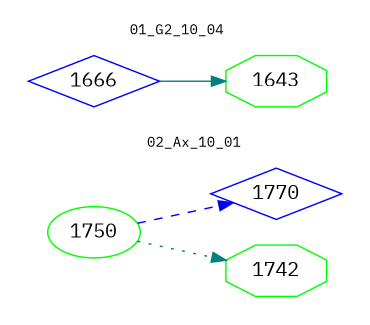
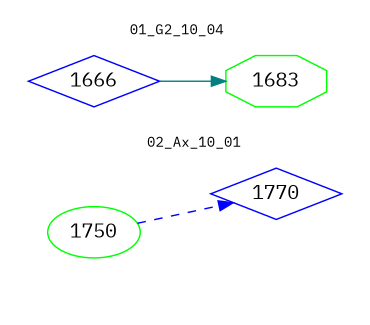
(276, 81) -> (276, 81)
(276, 271) -> none
